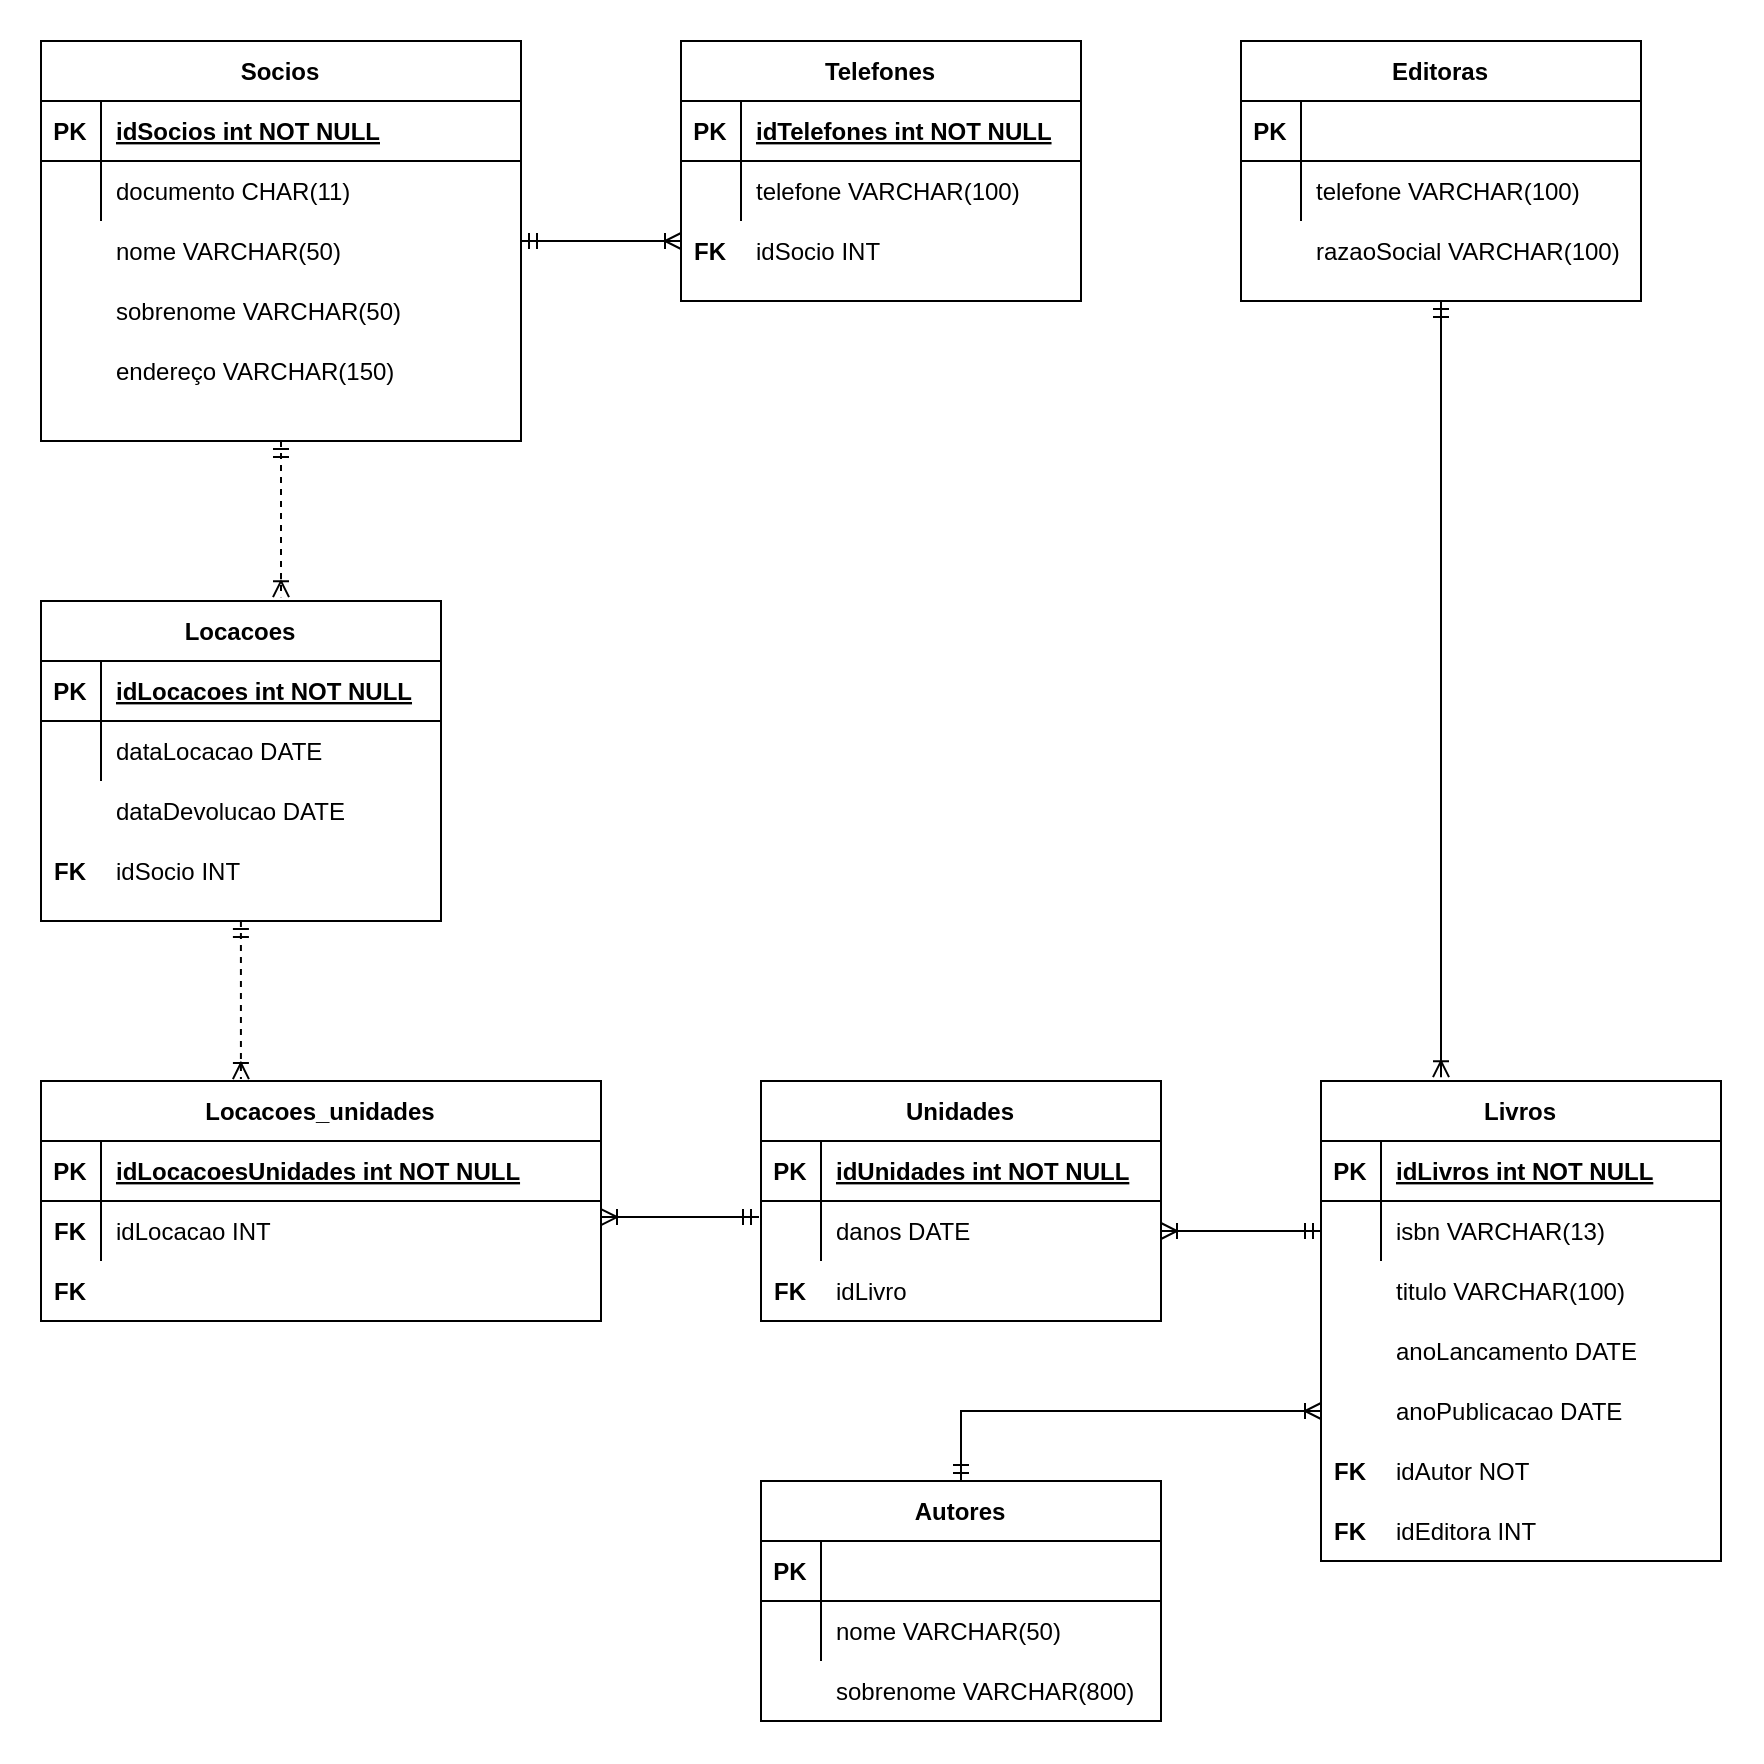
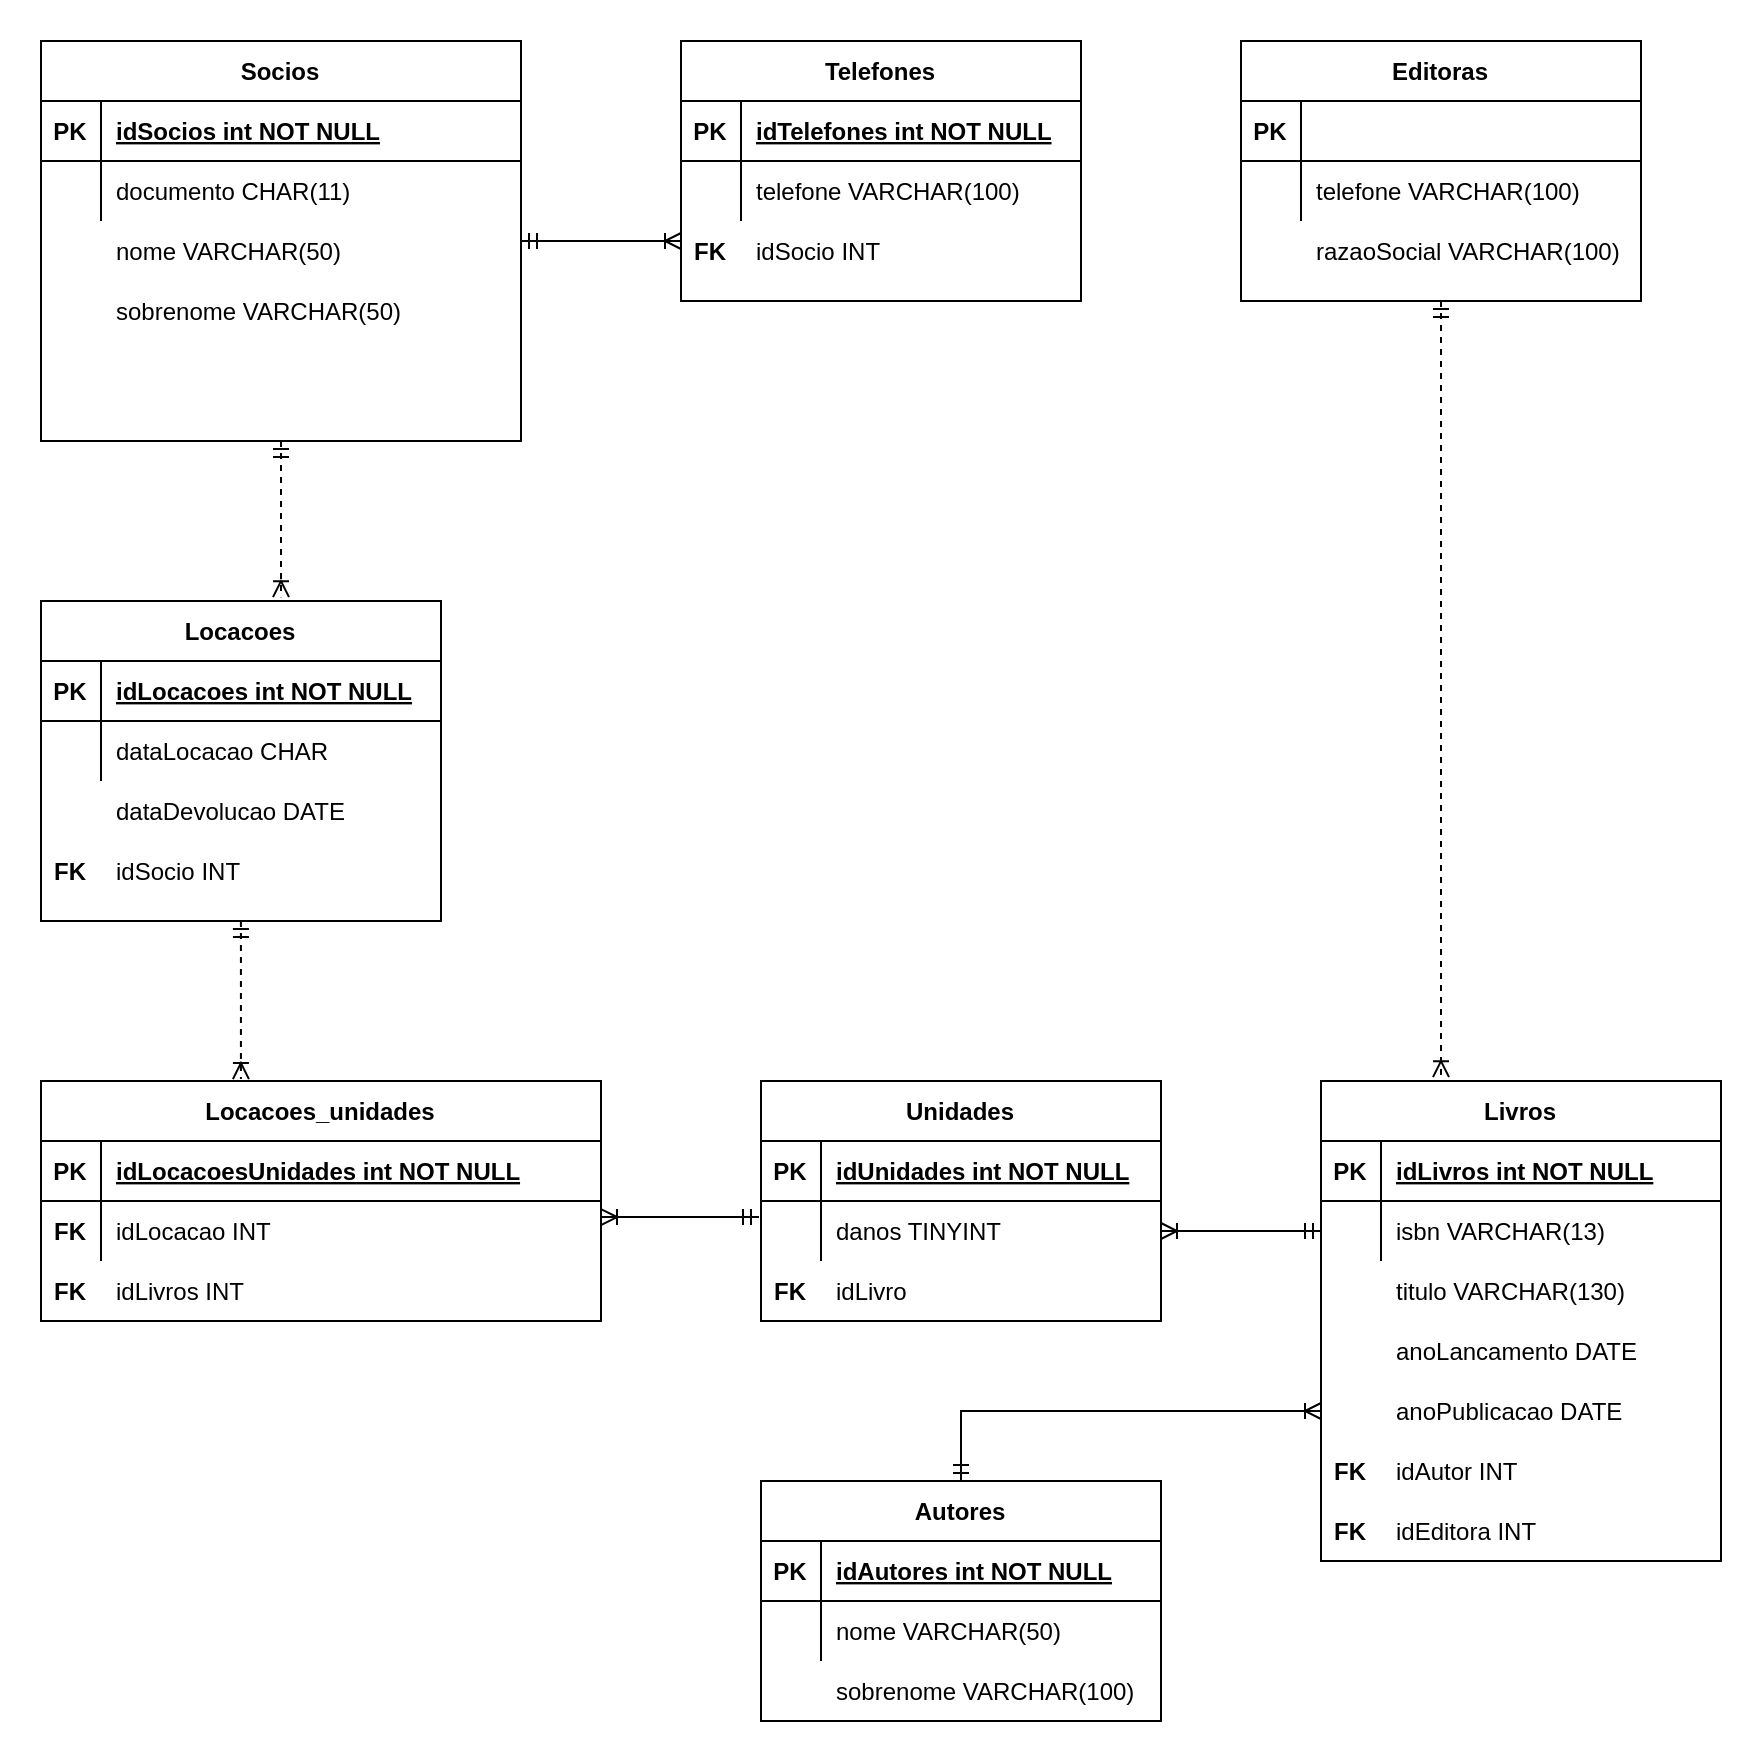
(311, 371) -> none
(1441, 691) -> (1441, 691)
(220, 752) -> (220, 752)
(900, 1232) -> (920, 1232)
none -> (271, 1291)
(1514, 1292) -> (1514, 1292)
(1464, 1472) -> (1464, 1472)
none -> (991, 1571)
(981, 1692) -> (981, 1692)
